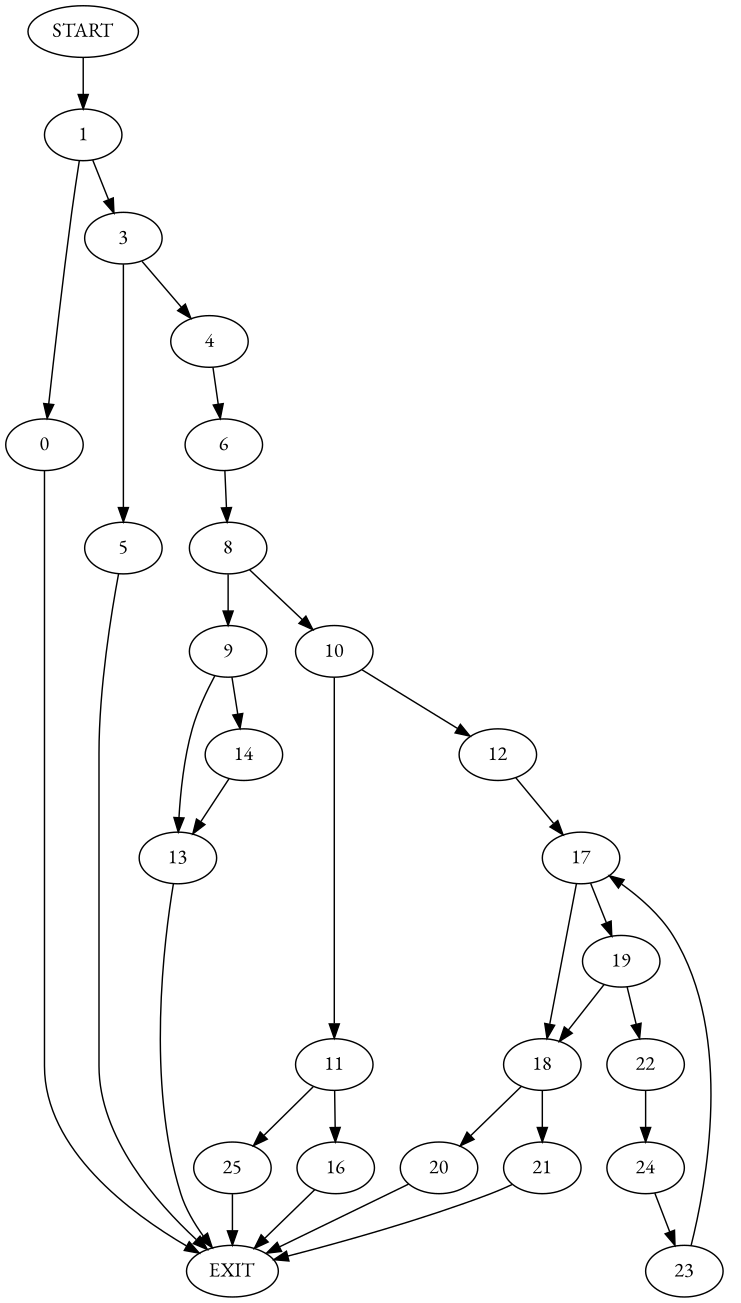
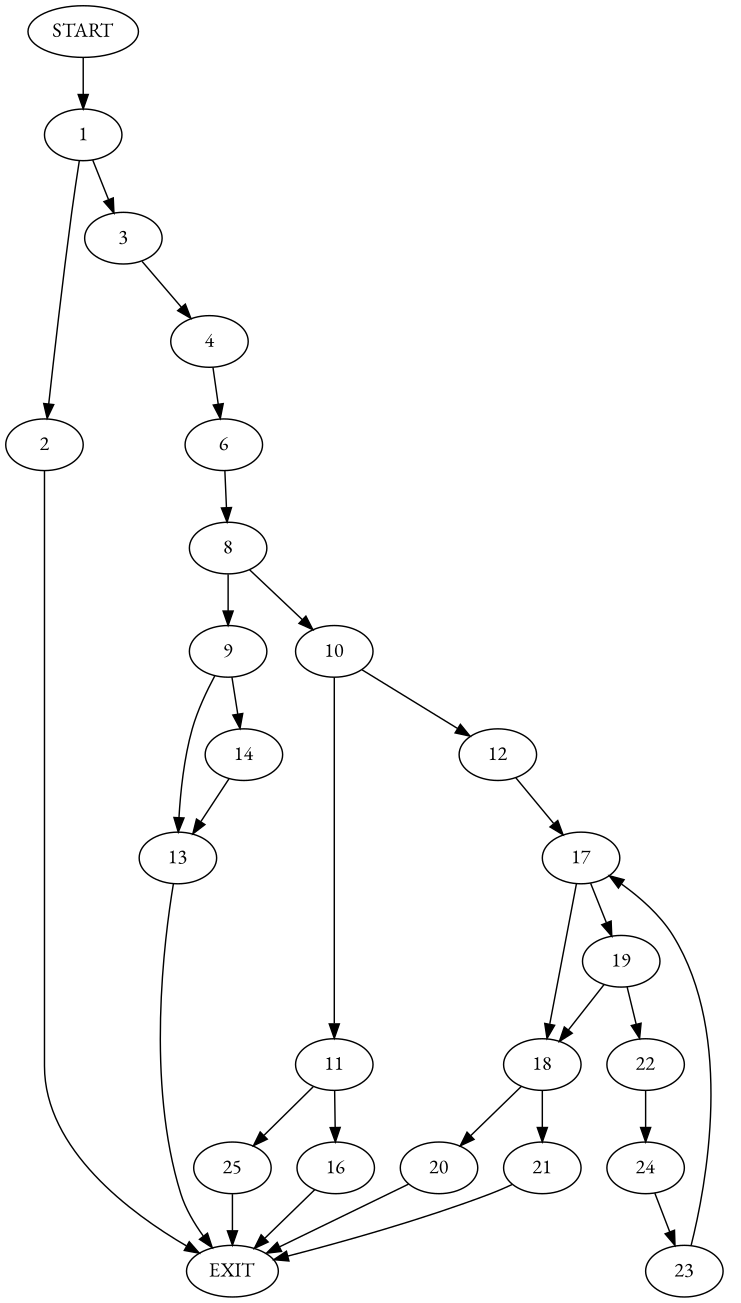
(44, 445) -> (44, 445)
(123, 548) -> none
